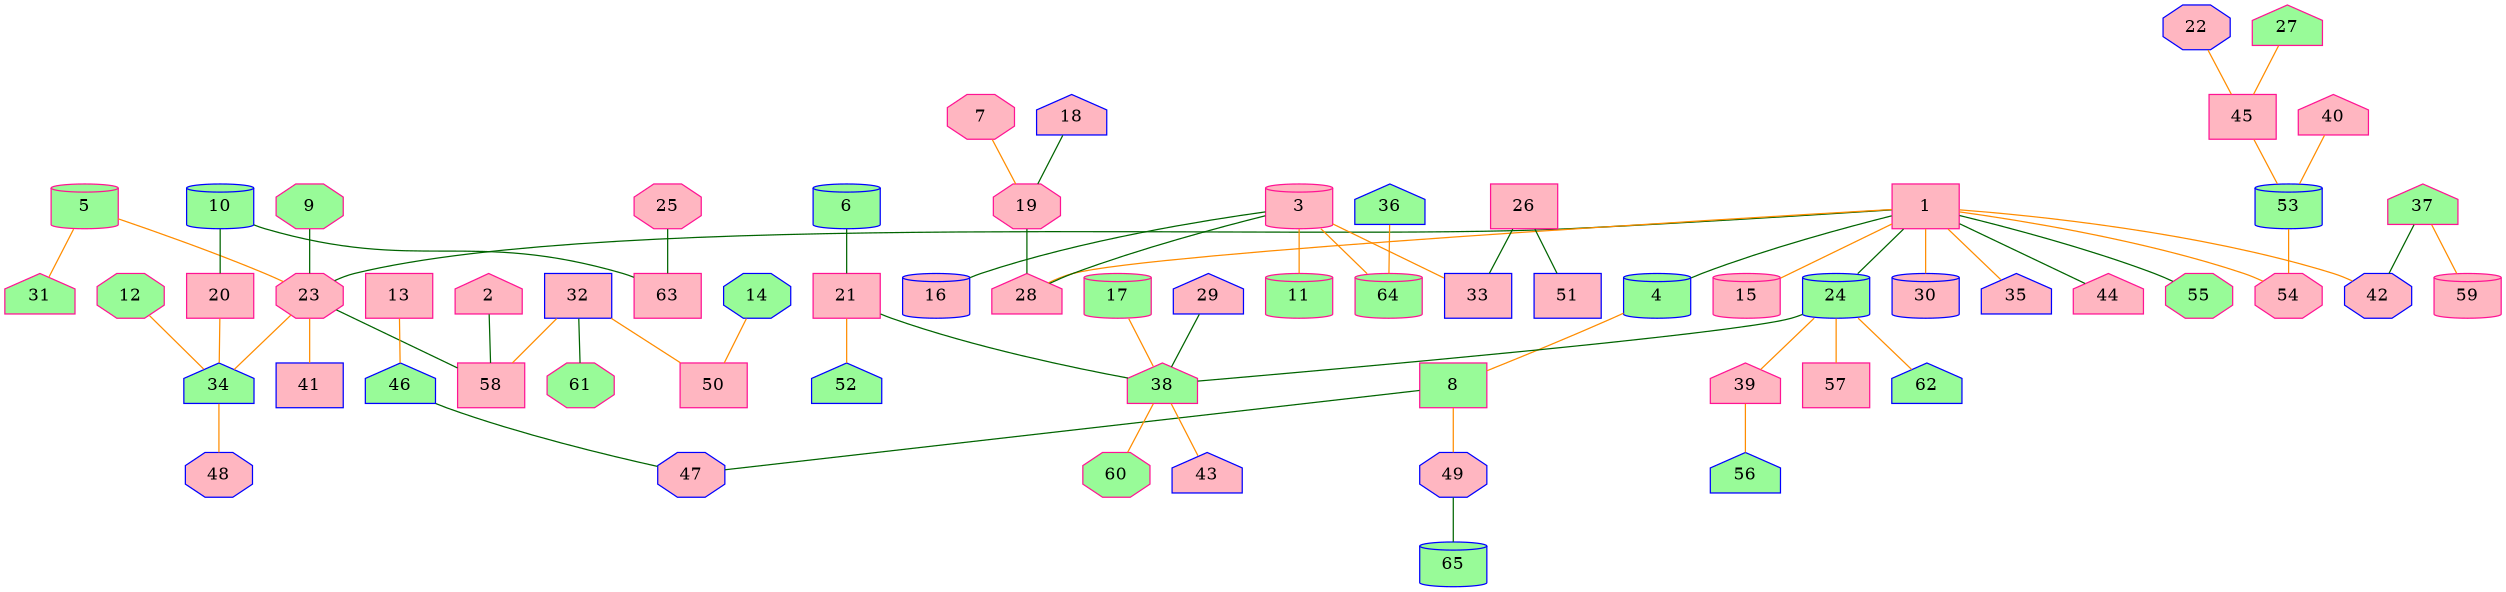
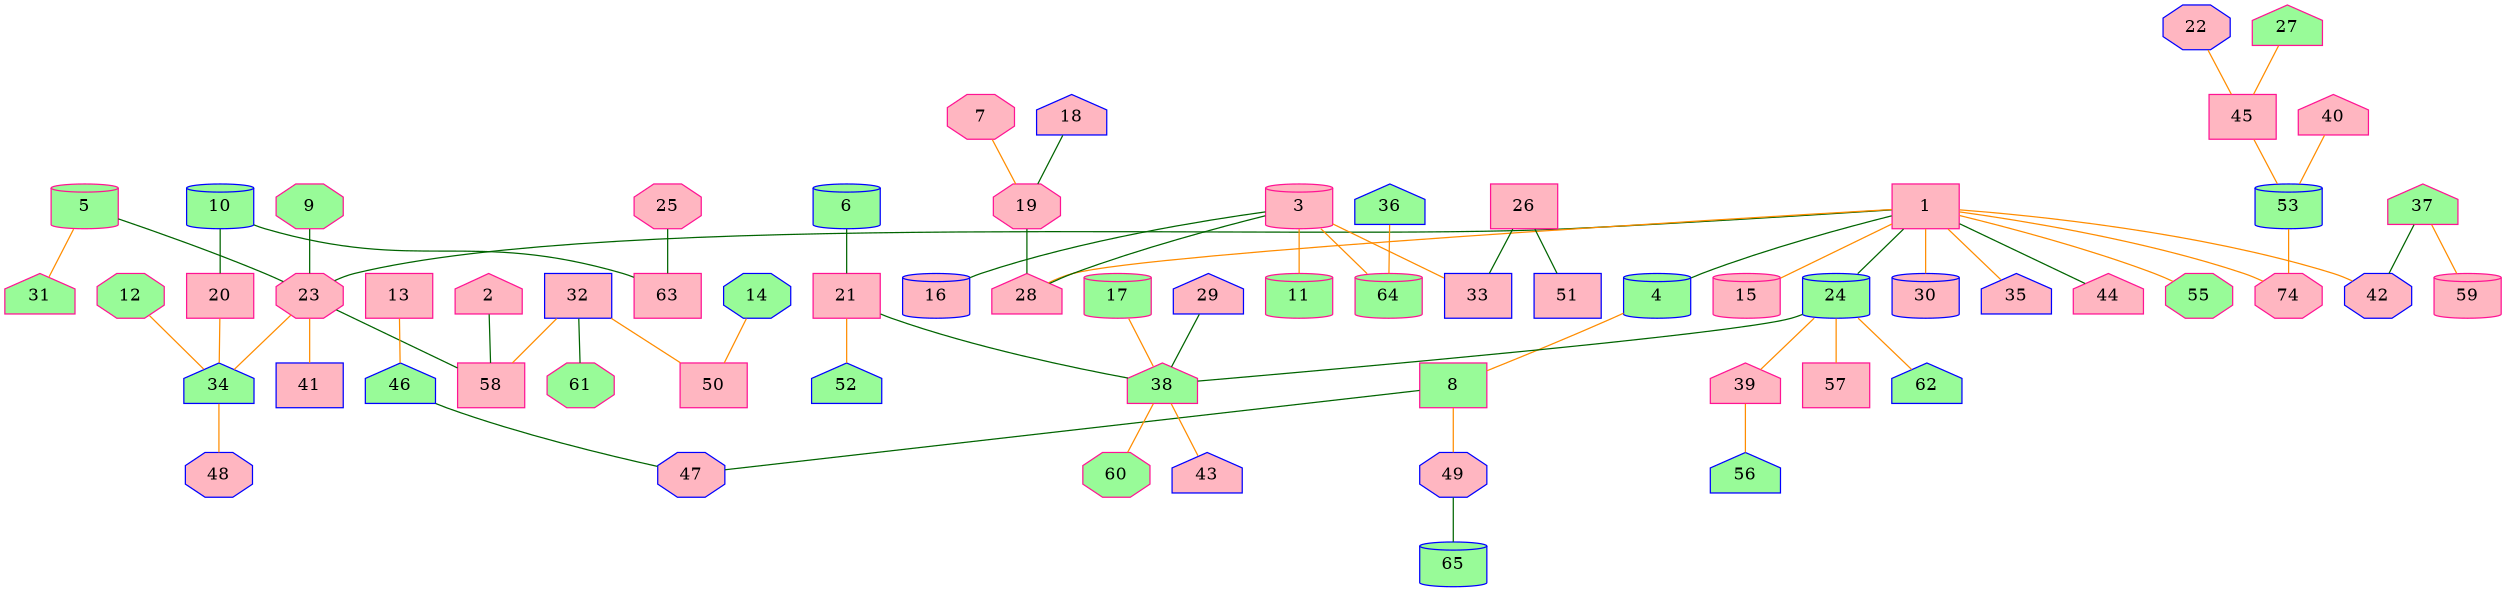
(2067, 245) -> (2067, 245)
(201, 249) -> (201, 249)
(2289, 296) -> (2289, 296)
